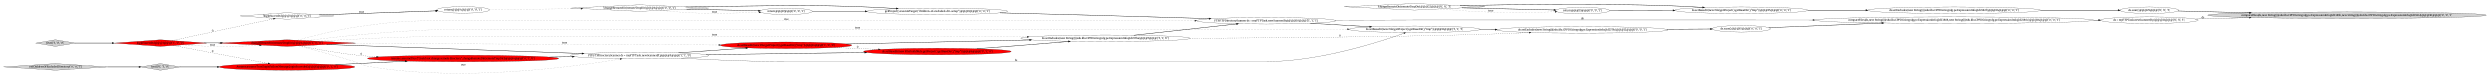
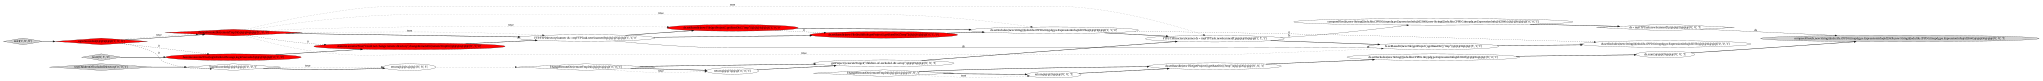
(2149, 20) -> (1665, 27)
(1741, 29) -> none
(123, 67) -> (169, 67)
